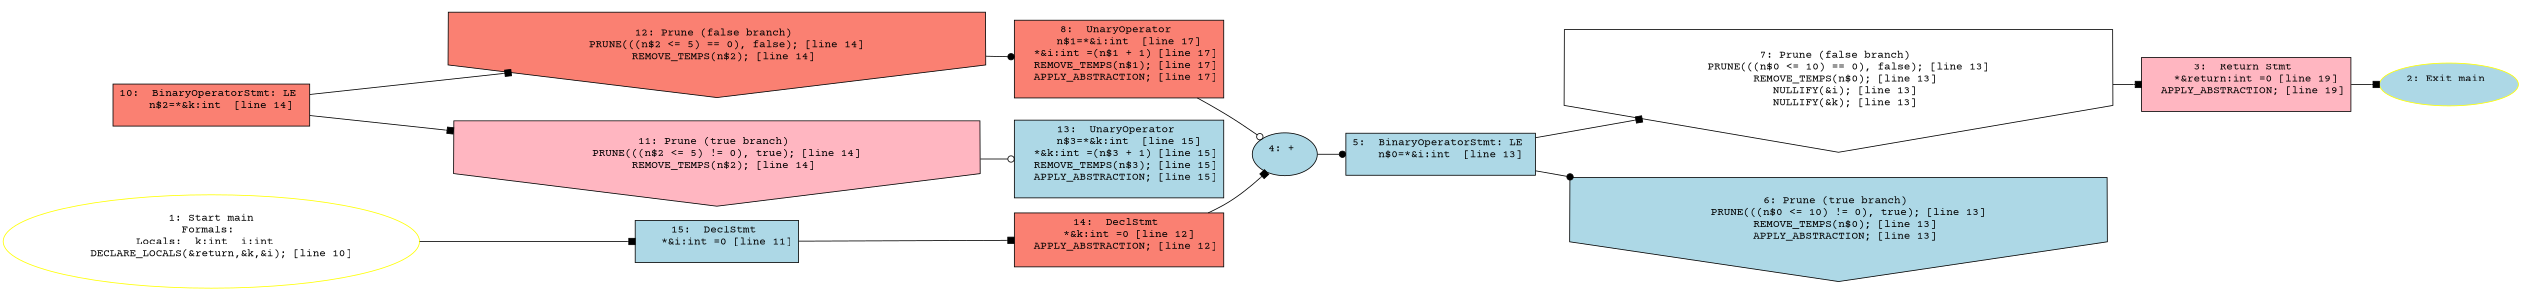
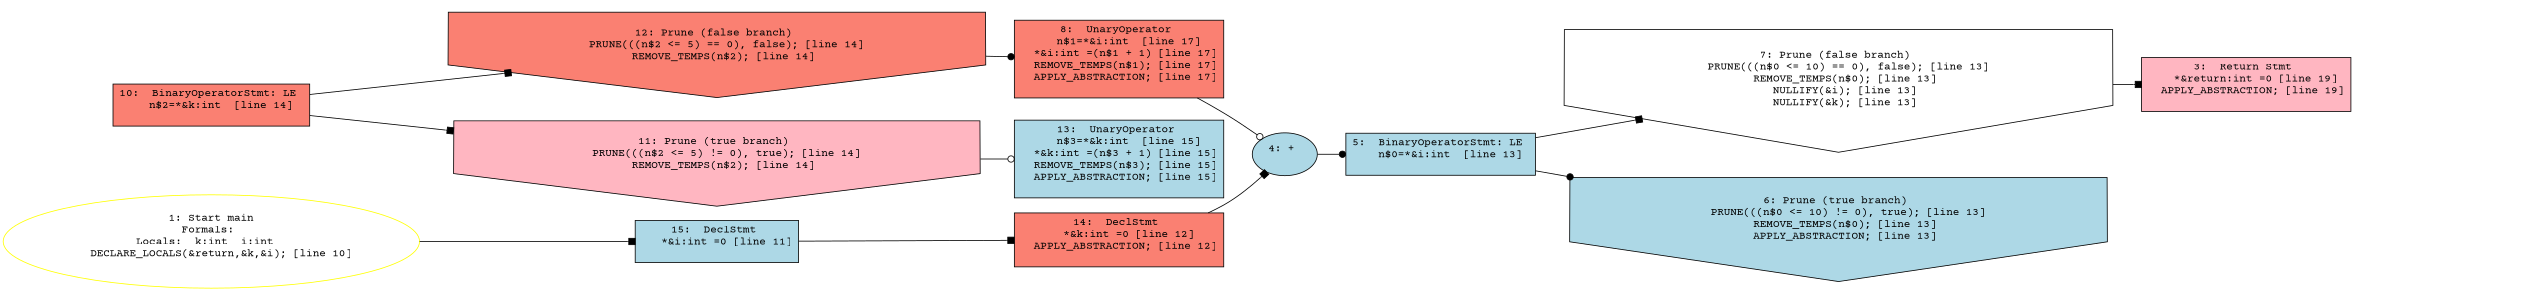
(2449, 84) -> none
